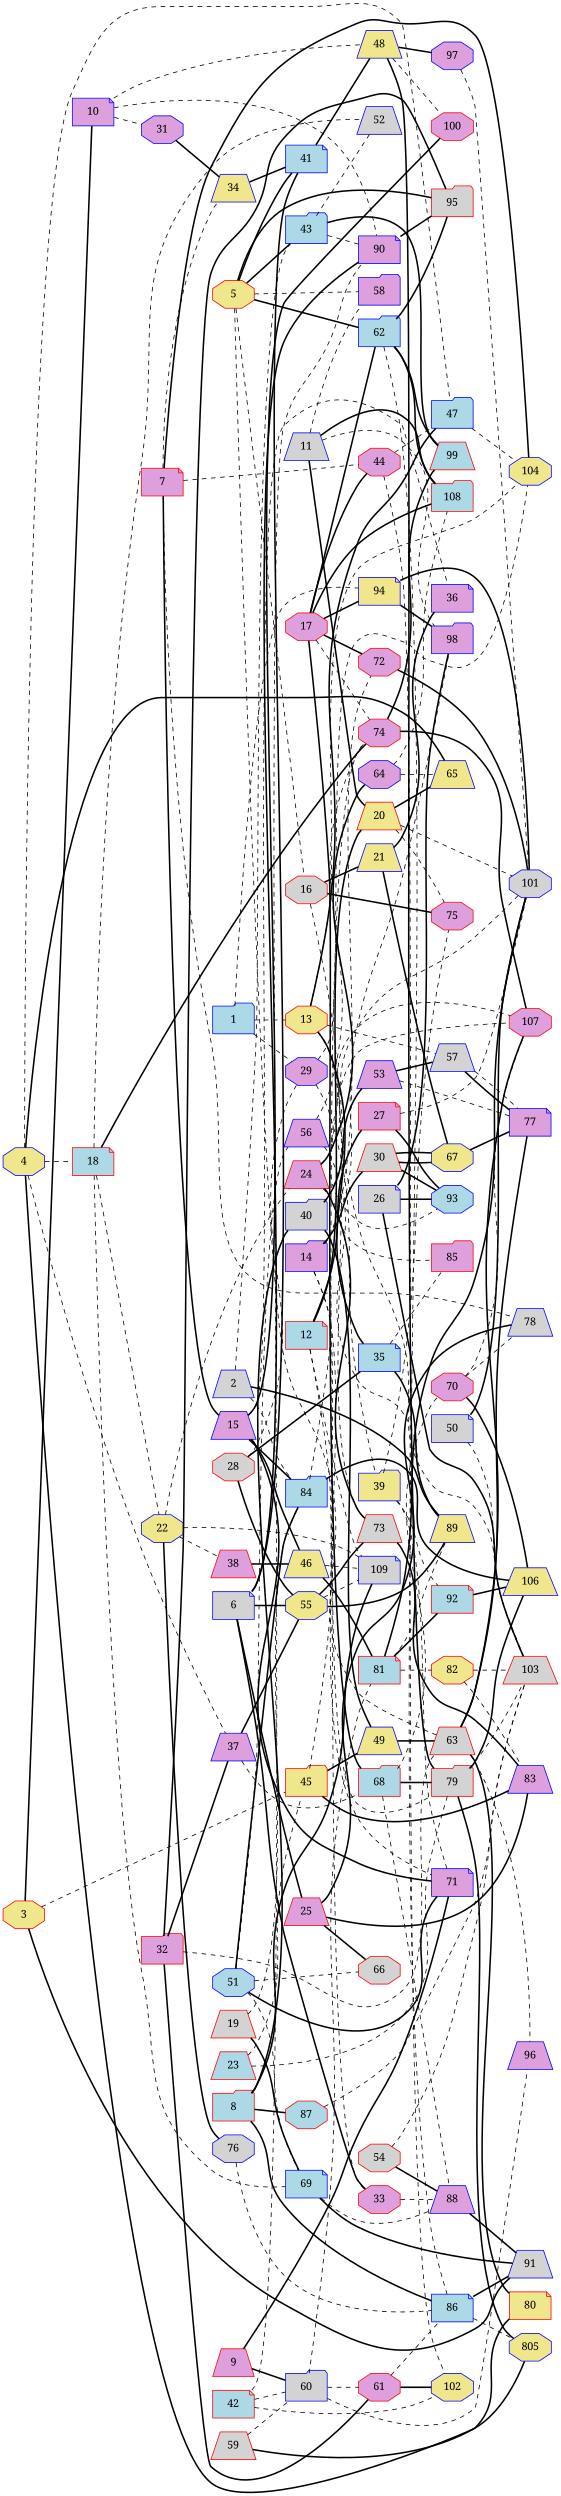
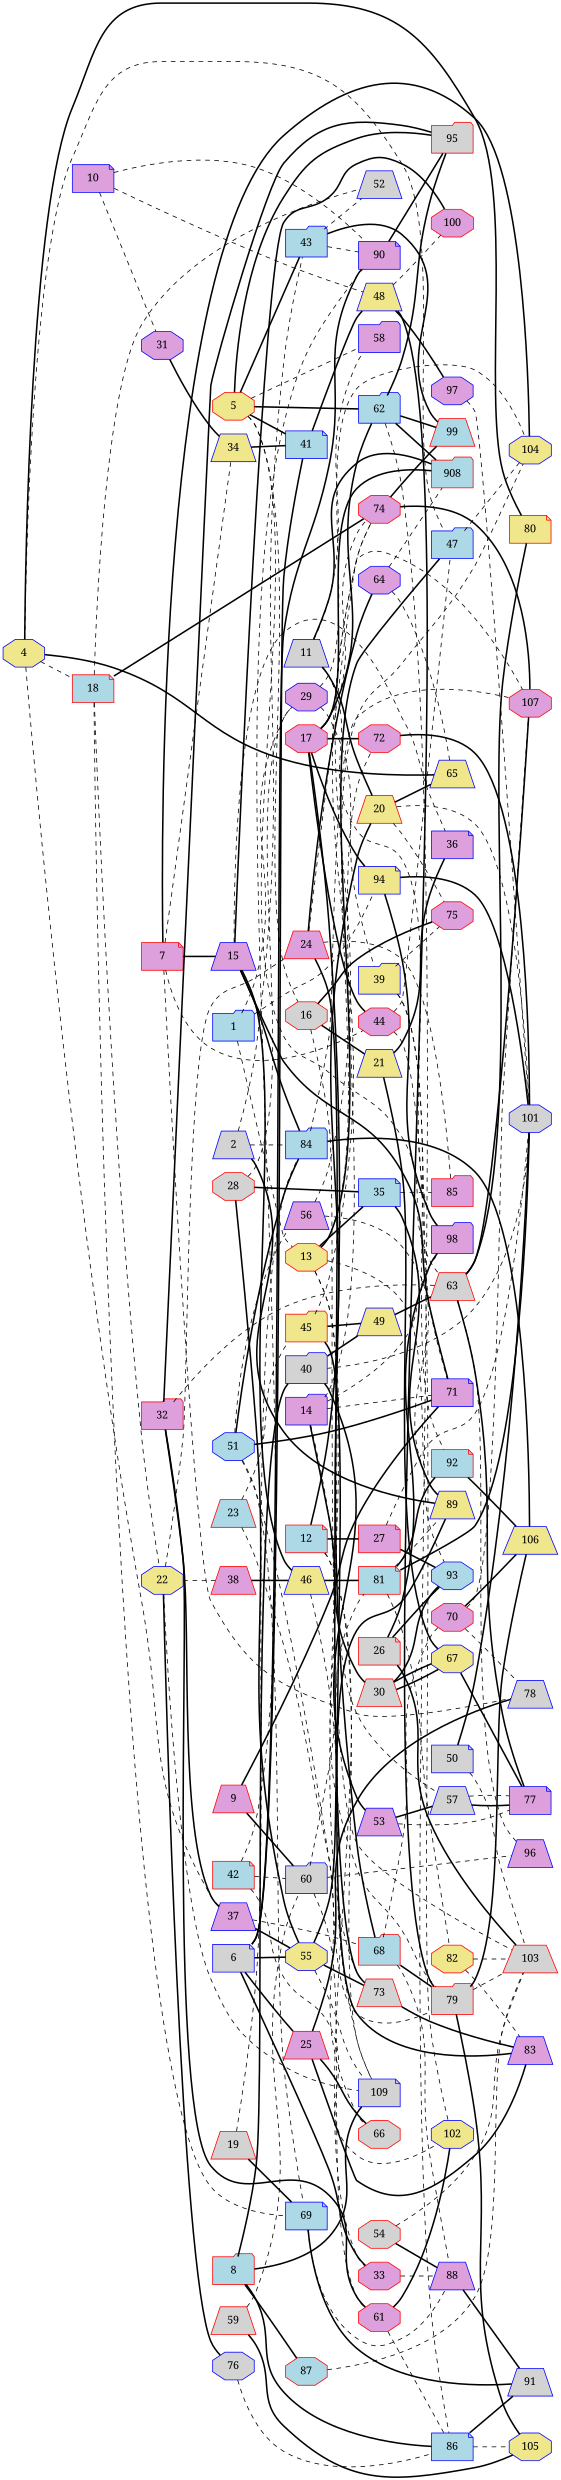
(452, 498) -> (452, 474)
(379, 1199) -> (379, 1651)
(24, 1915) -> none
(530, 2347) -> (530, 2447)
